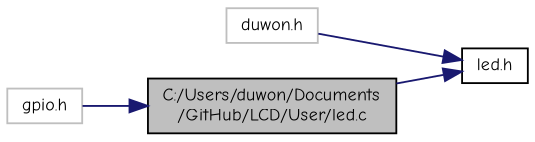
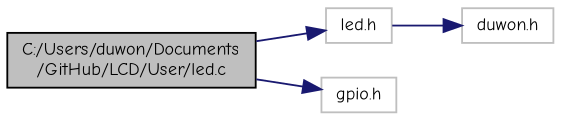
(381, 45) -> (418, 26)
(495, 66) -> (359, 26)
(106, 106) -> (280, 83)
